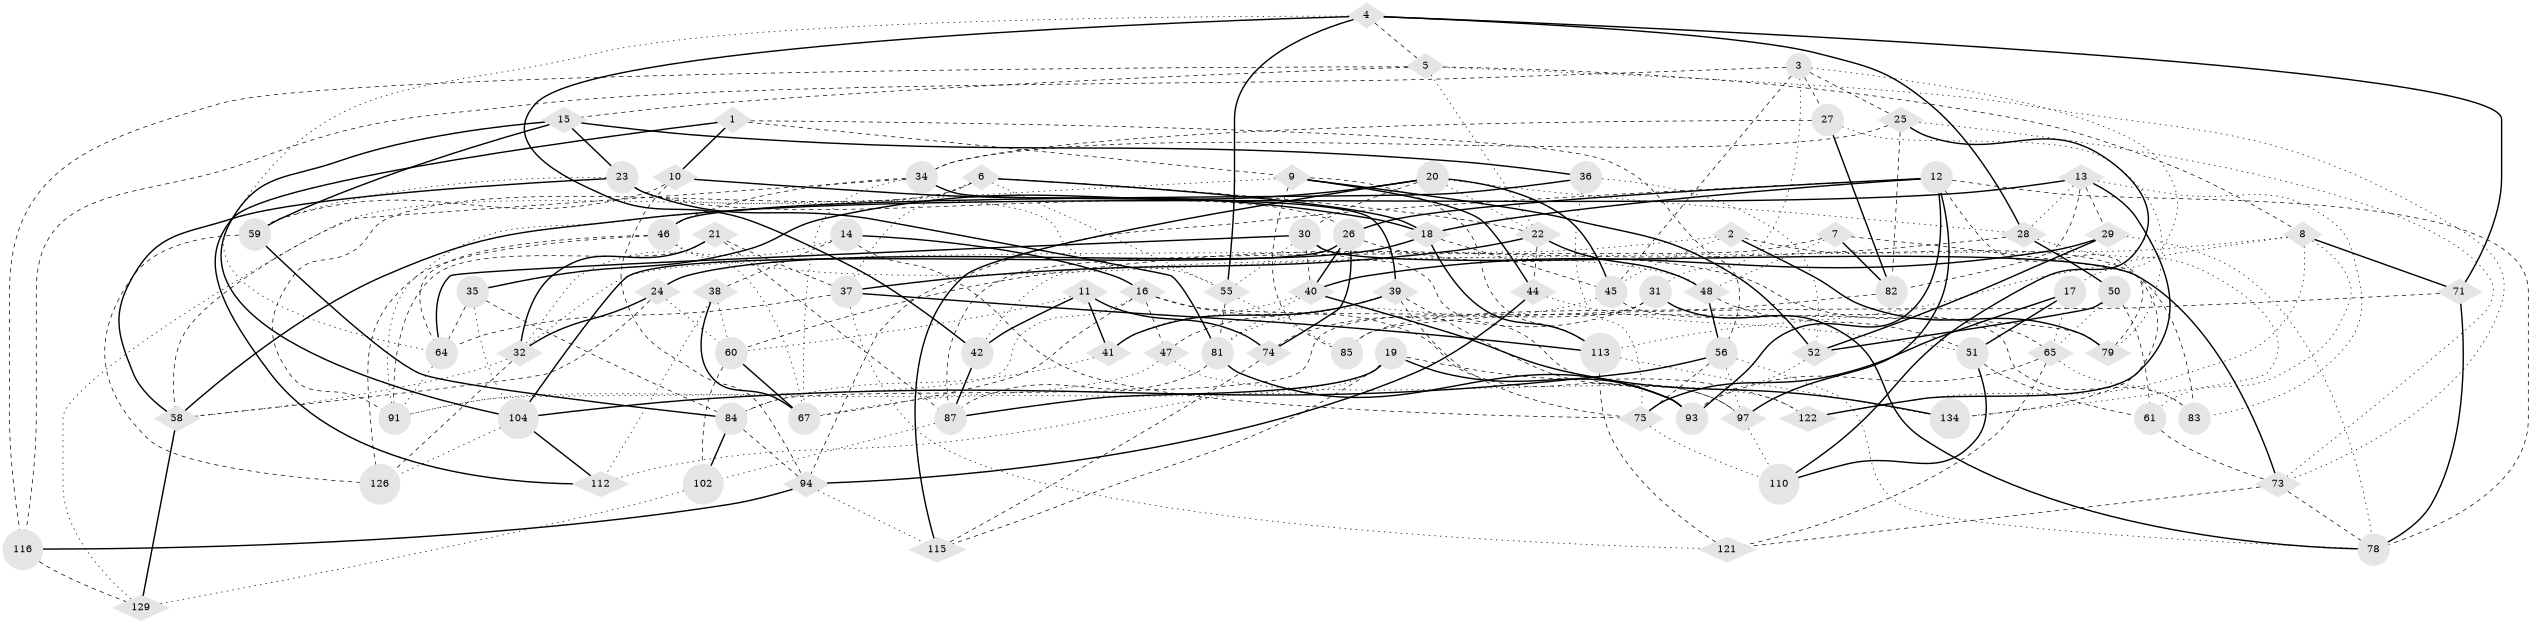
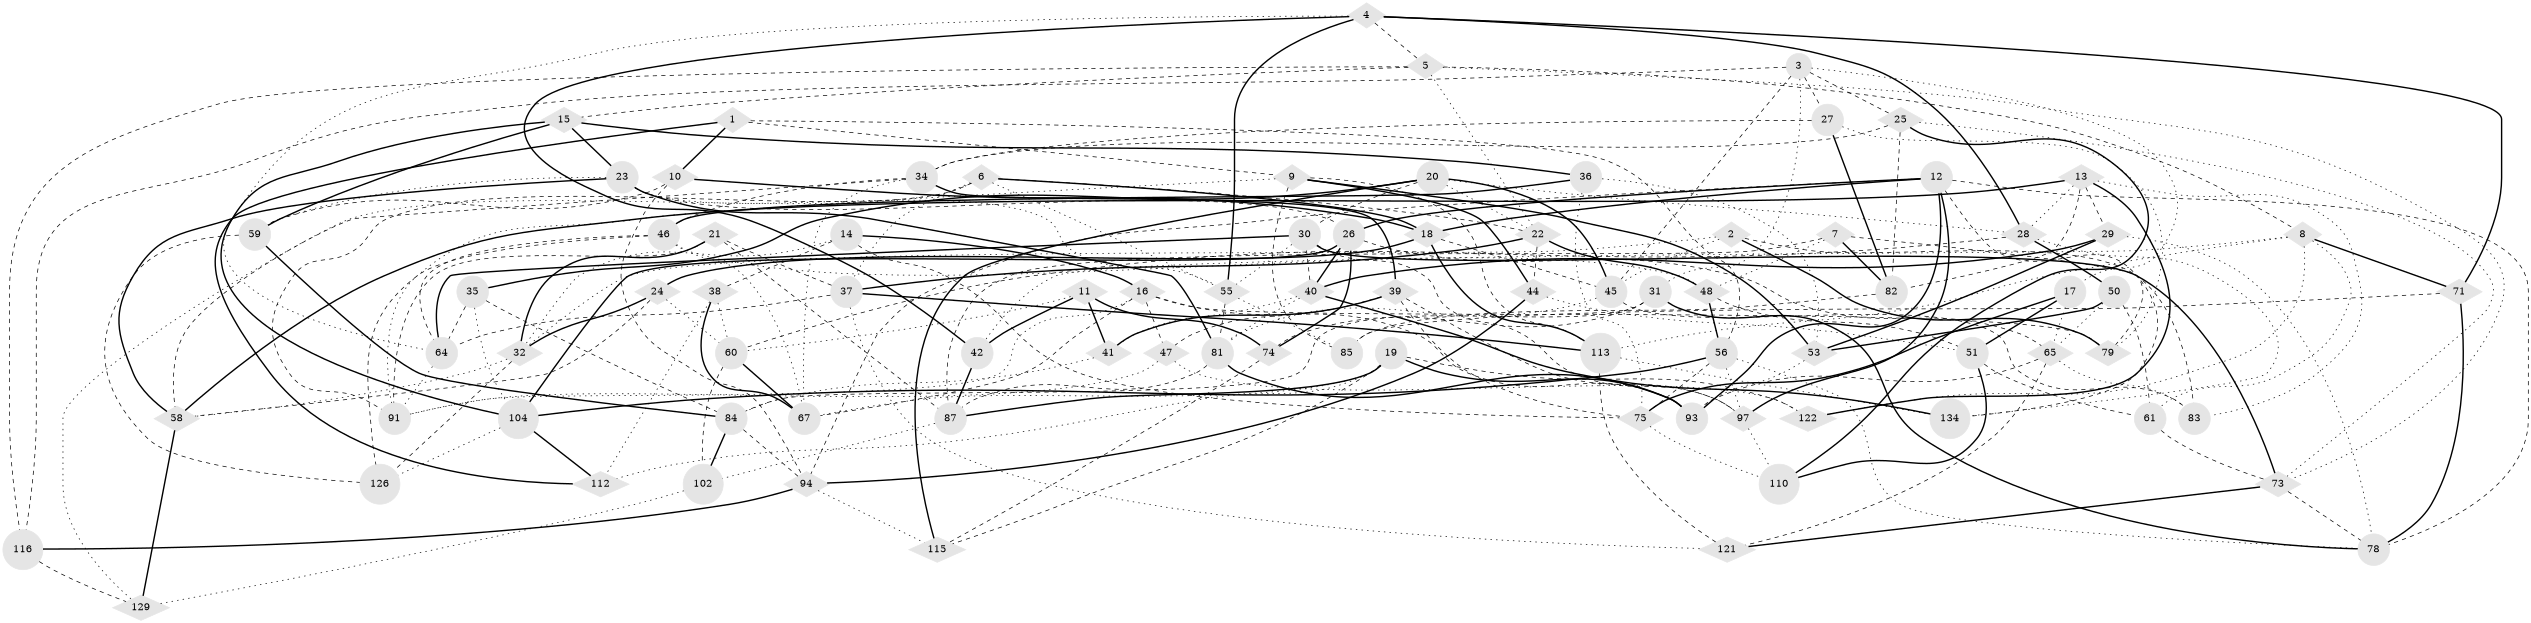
(1814, 353) -> (1814, 353)
(2004, 517) -> (2004, 517)
